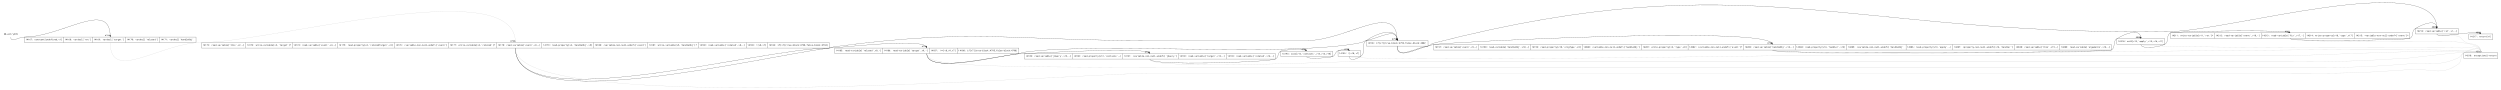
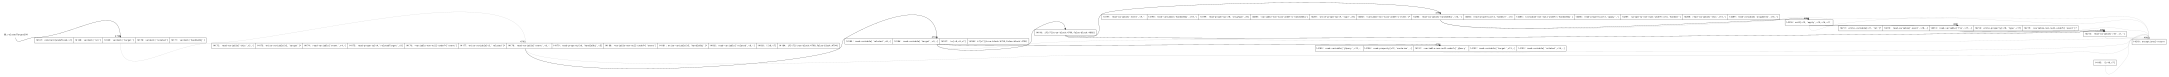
(11, 34) -> (16, 35)
(954, 37) -> none
(2481, 37) -> none
(1370, 38) -> none
(1307, 54) -> none
